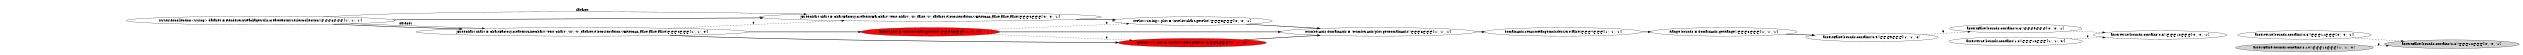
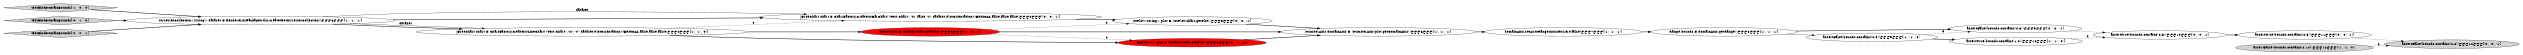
none -> (61, 8)
none -> (61, 21)
none -> (1872, 30)
none -> (61, 33)
(1799, 35) -> (1799, 35)
none -> (2231, 35)
none -> (1942, 39)
